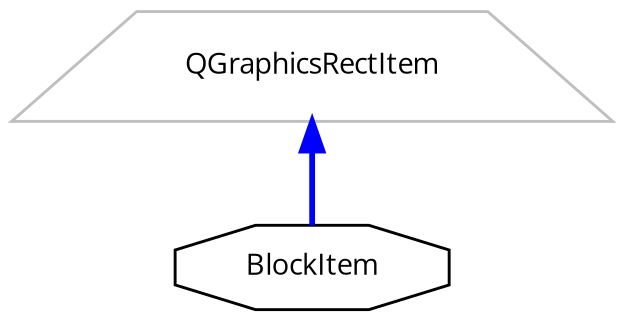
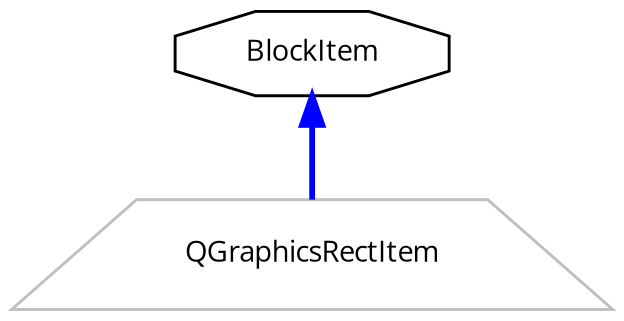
(312, 188) -> (312, 162)
